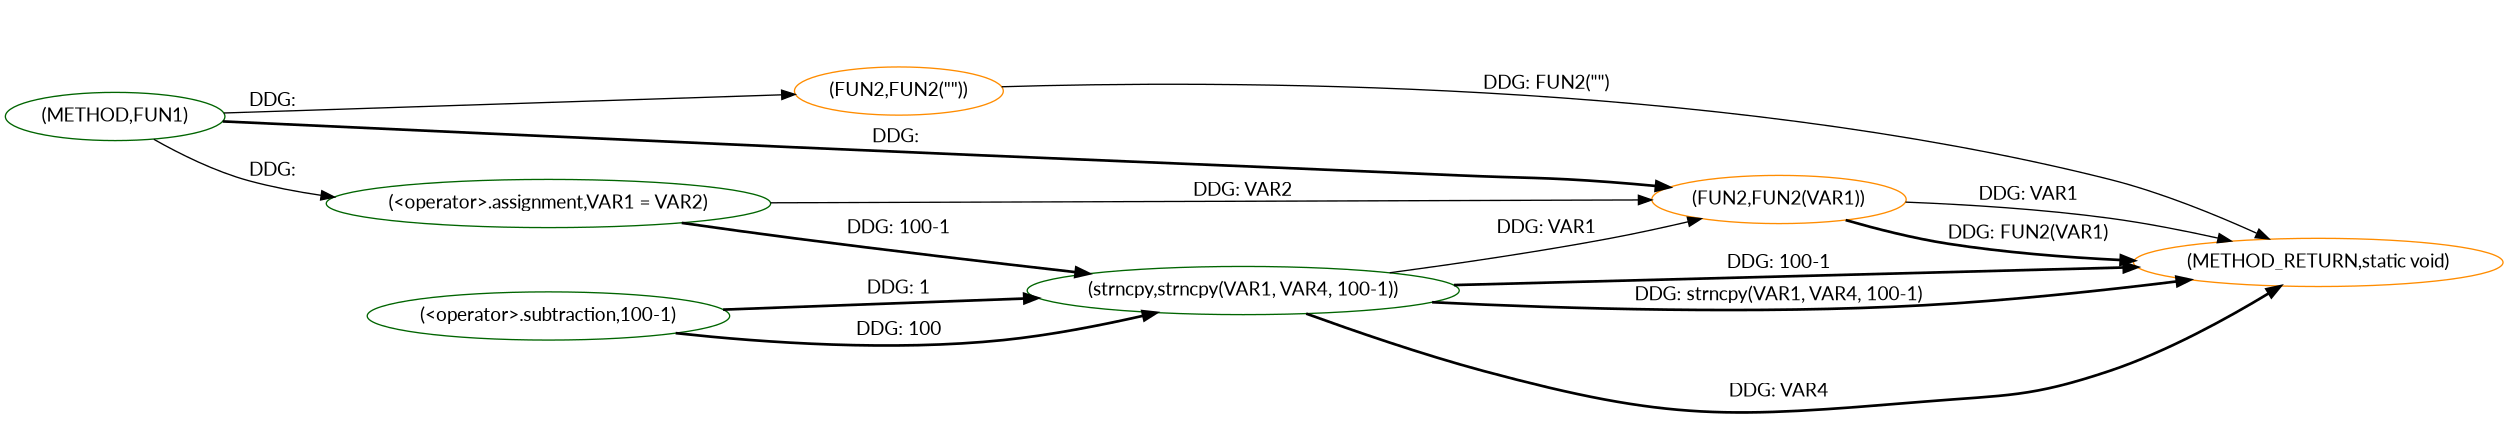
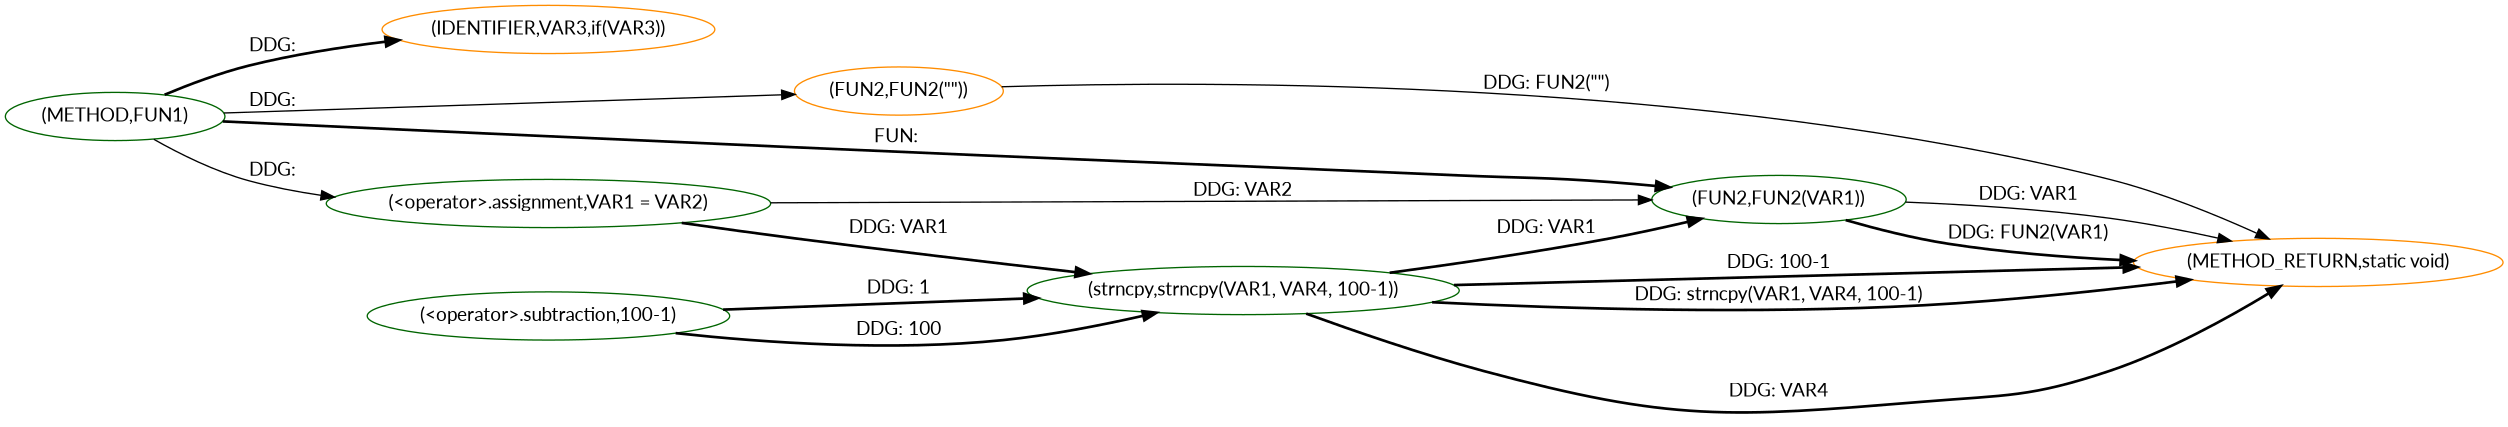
none -> (548, 29)
(899, 137) -> (899, 137)
(1779, 199) -> (1779, 199)
(899, 228) -> (899, 228)
(1539, 251) -> (1539, 251)
